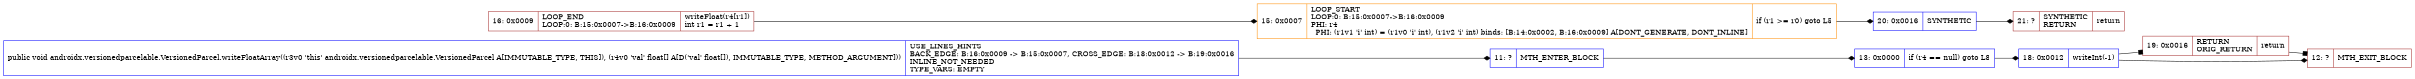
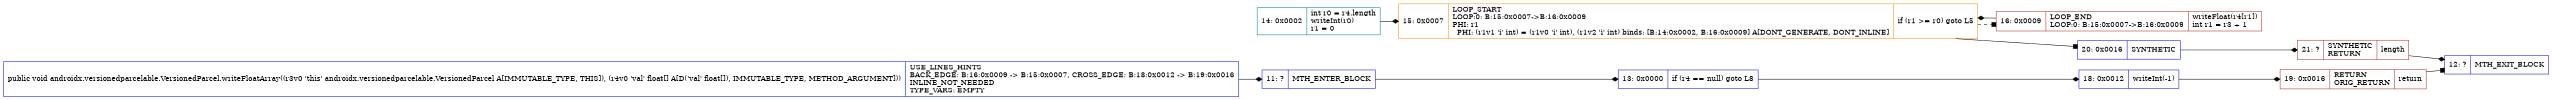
none -> (1319, 21)
(1852, 21) -> (2014, 43)
(2108, 21) -> (2393, 50)
(712, 25) -> (2220, 25)
(1326, 25) -> (1467, 25)
none -> (1984, 25)
(2128, 53) -> (2226, 79)
(2359, 58) -> (2497, 65)
(2210, 62) -> (2424, 57)
